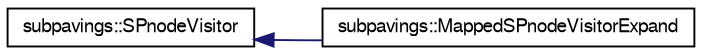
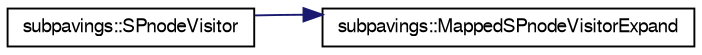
(298, 40) -> (279, 15)
